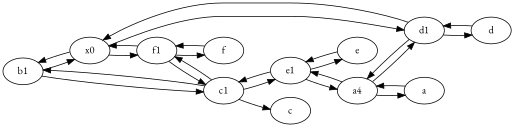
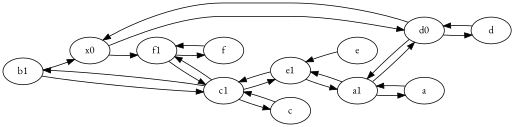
(424, 30) -> (424, 30)
(127, 46) -> none
(57, 56) -> none
(323, 66) -> none
(357, 91) -> (357, 91)
none -> (263, 98)
